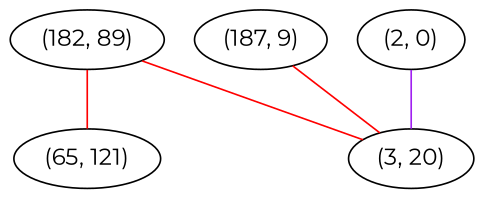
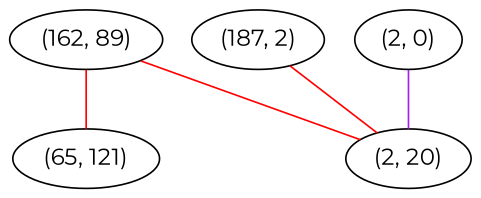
(87, 40) -> (86, 40)
(261, 40) -> (258, 40)
(411, 159) -> (408, 159)
